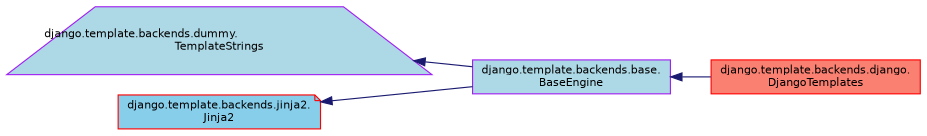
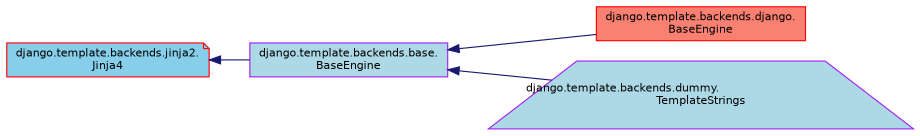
(449, 64) -> (506, 76)
(816, 77) -> (701, 24)
(219, 112) -> (108, 60)
